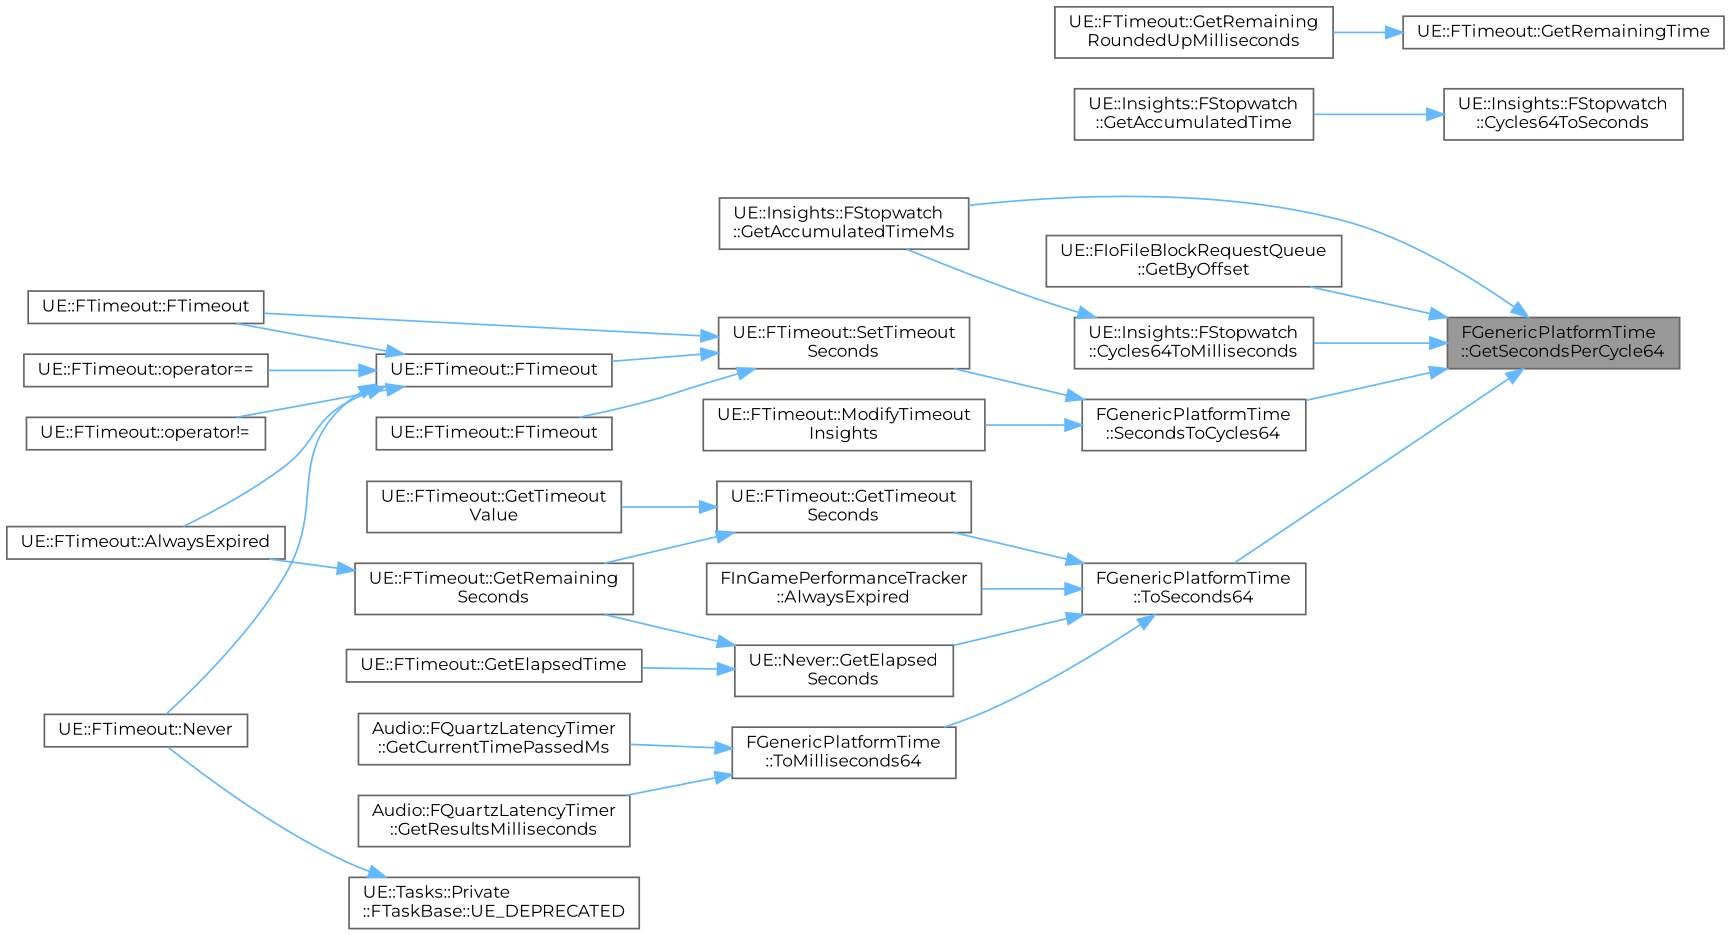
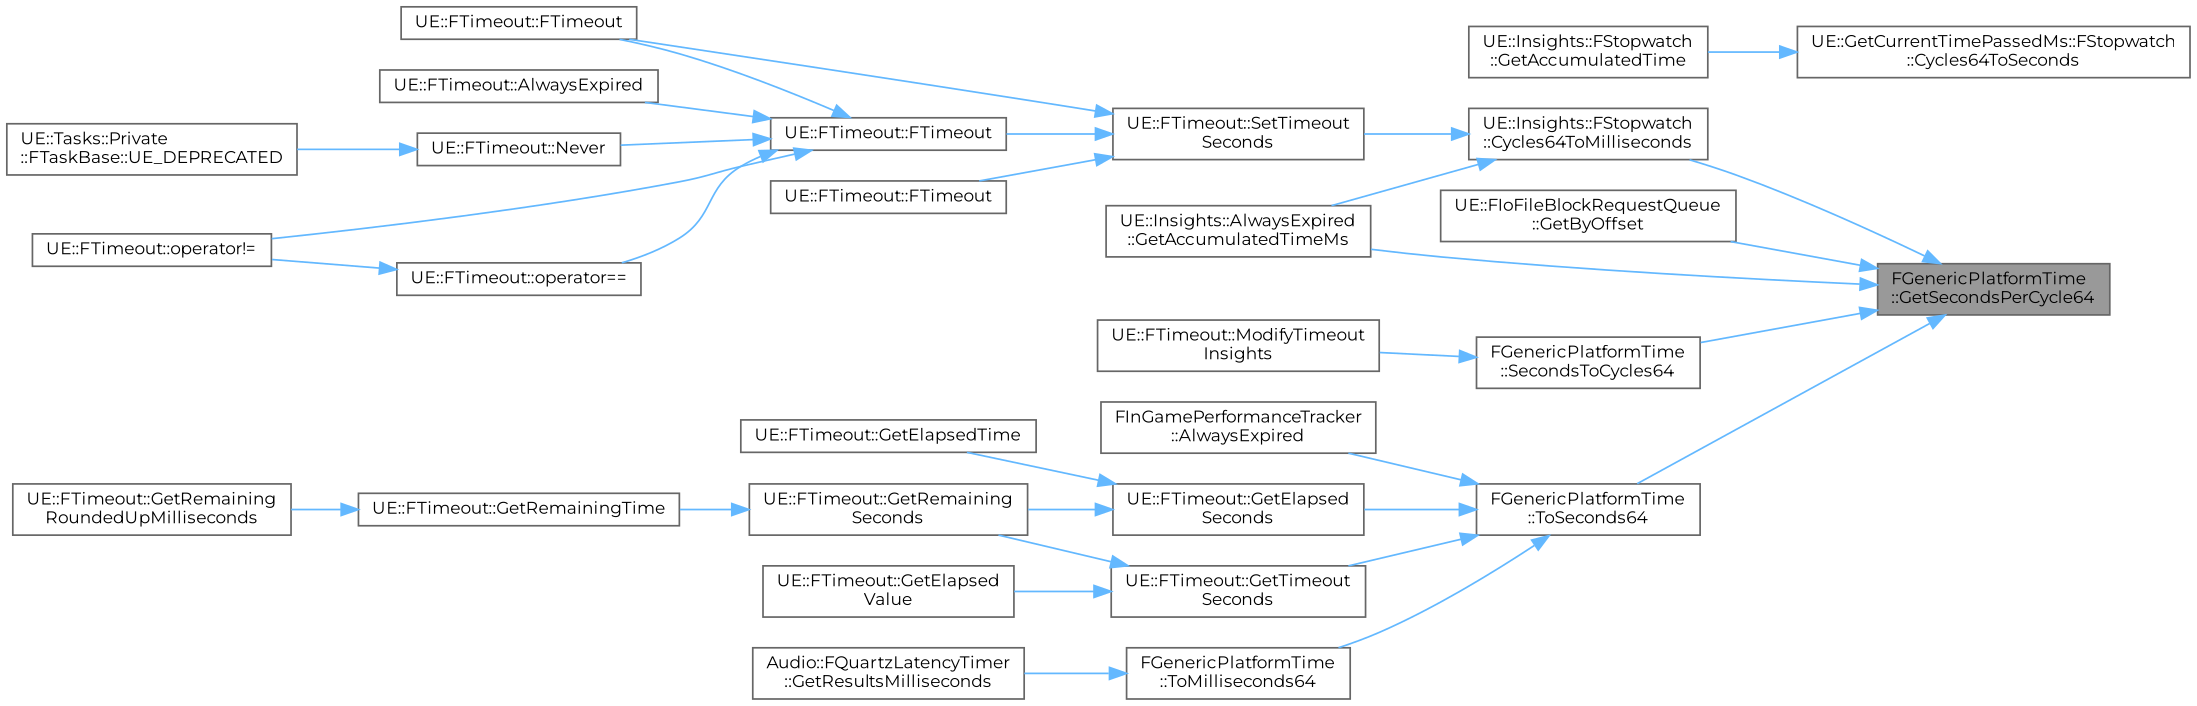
(1564, 114) -> (1994, 52)
(844, 224) -> (1238, 231)
none -> (326, 264)
(1010, 382) -> (1408, 134)
(494, 507) -> (888, 591)
(303, 564) -> (706, 510)
(844, 671) -> (1238, 510)
(494, 739) -> none
(264, 816) -> (348, 149)
